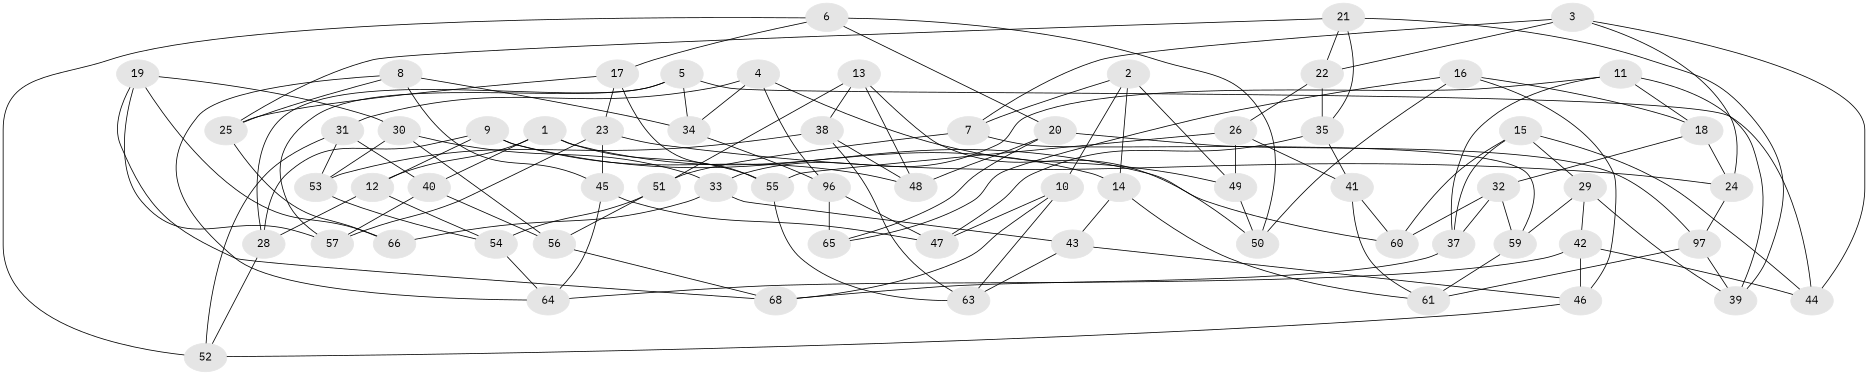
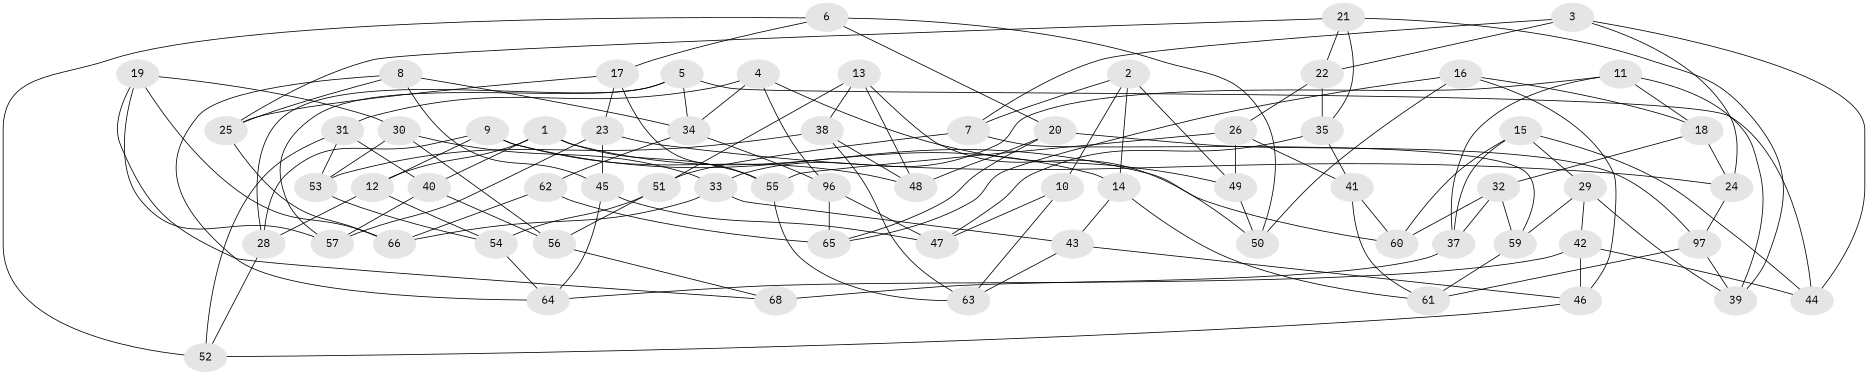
none -> (546, 187)
(932, 271) -> none
